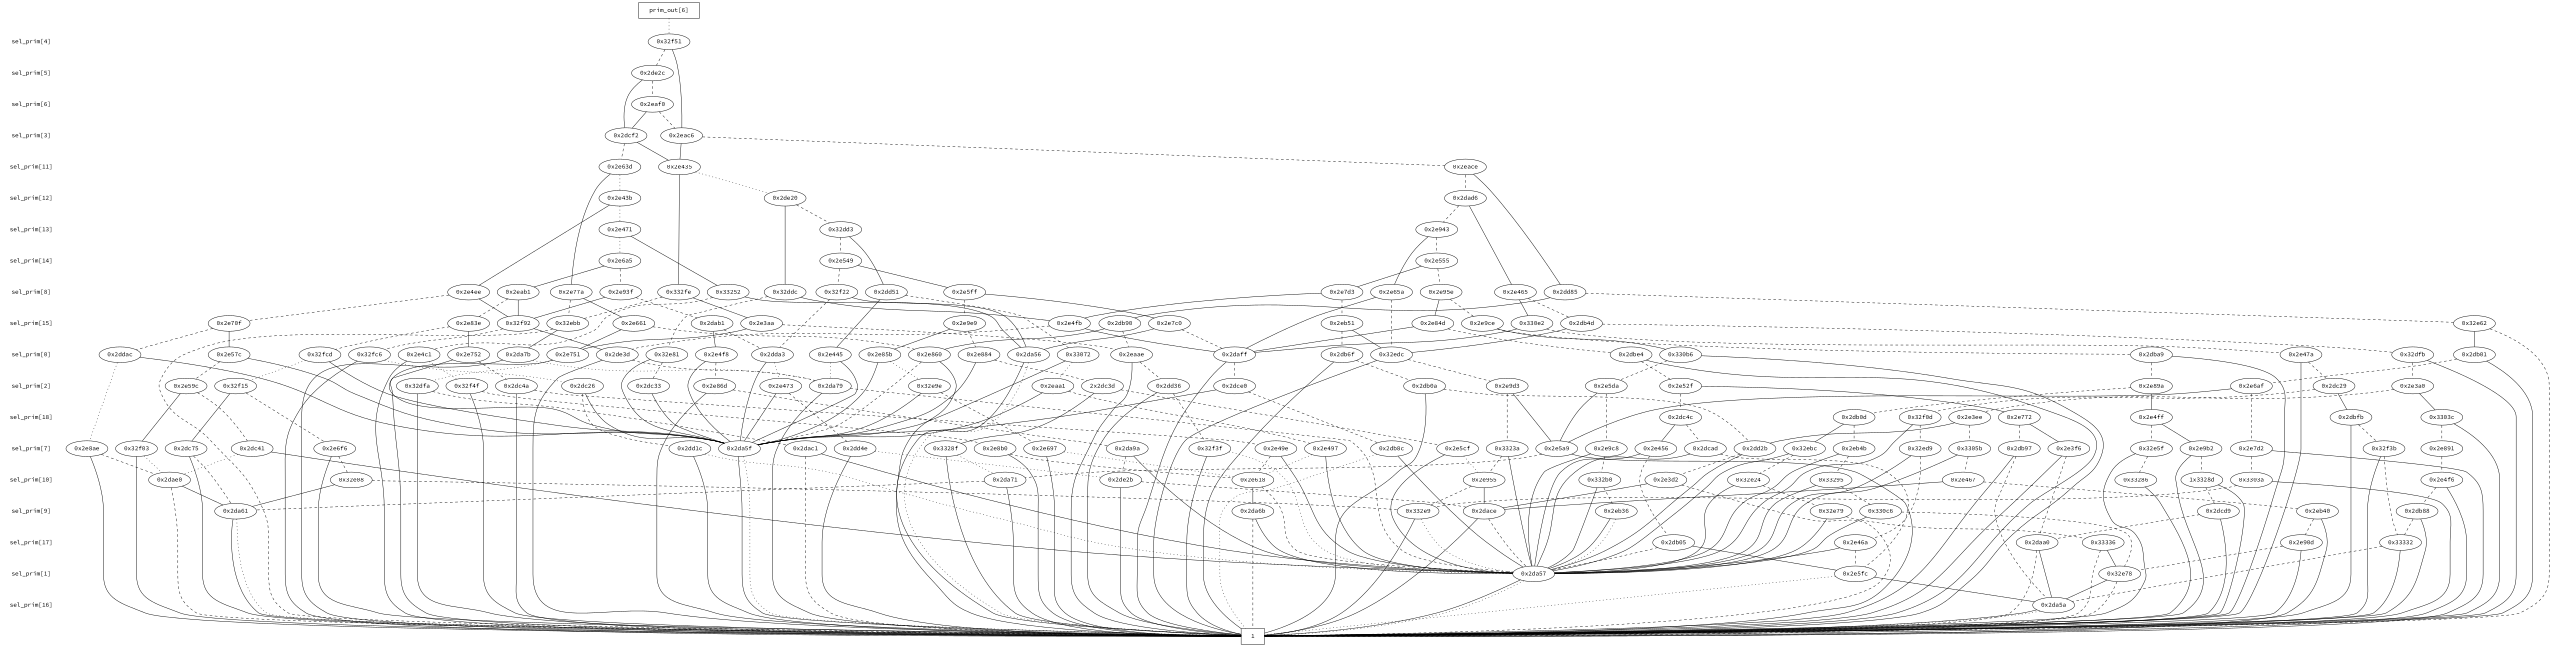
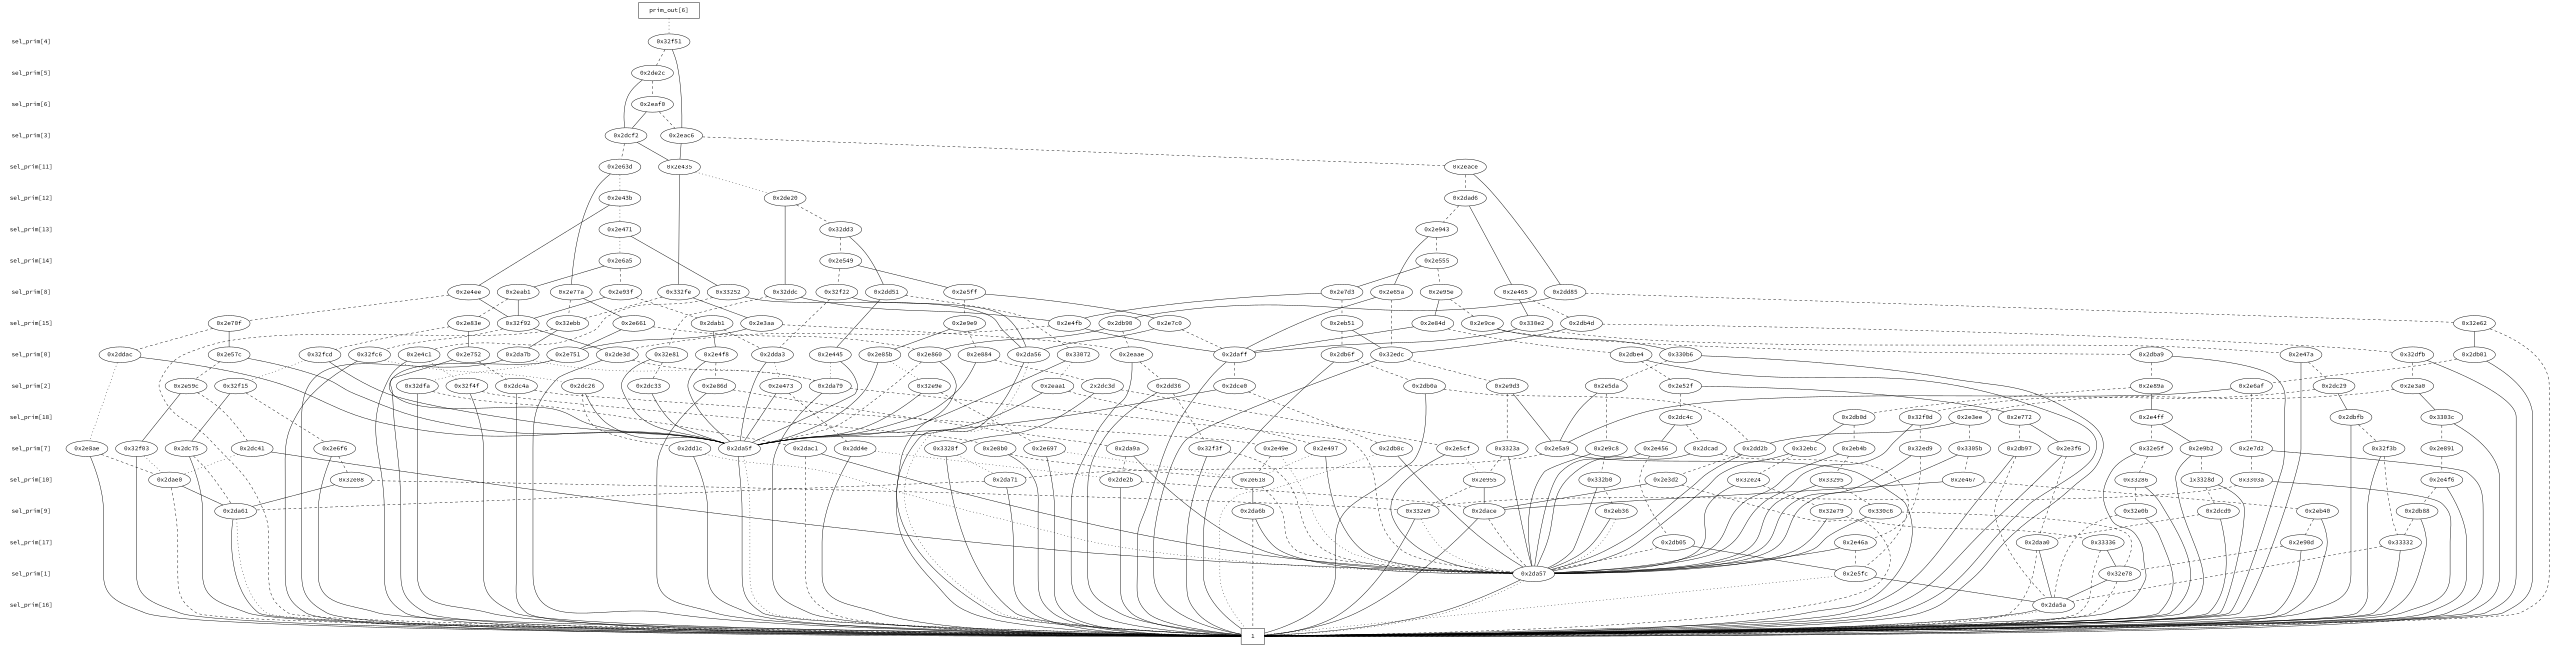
none -> (2136, 511)
(1329, 552) -> (1329, 552)
(1371, 559) -> (1371, 559)
